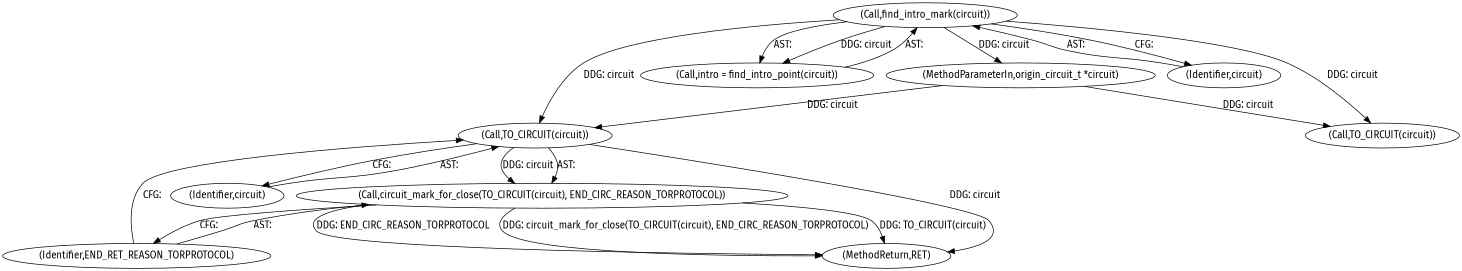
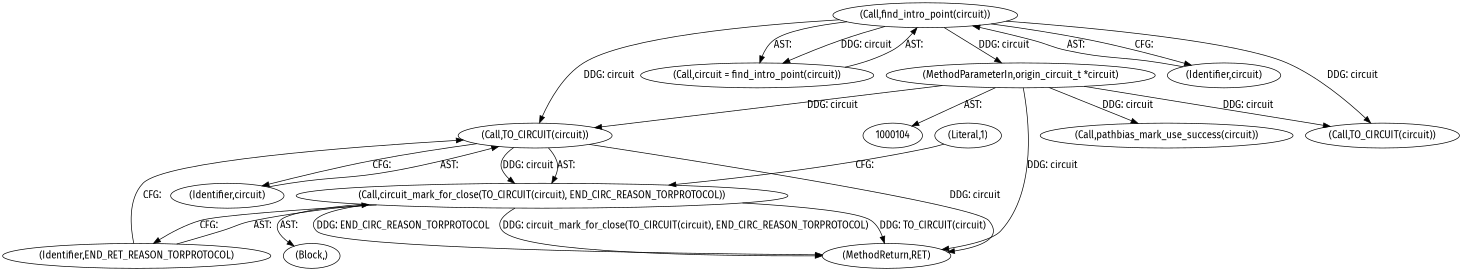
(925, 15) -> (925, 15)
(757, 75) -> (757, 75)
none -> (893, 136)
none -> (968, 136)
none -> (1167, 136)
none -> (1022, 189)
none -> (312, 256)
